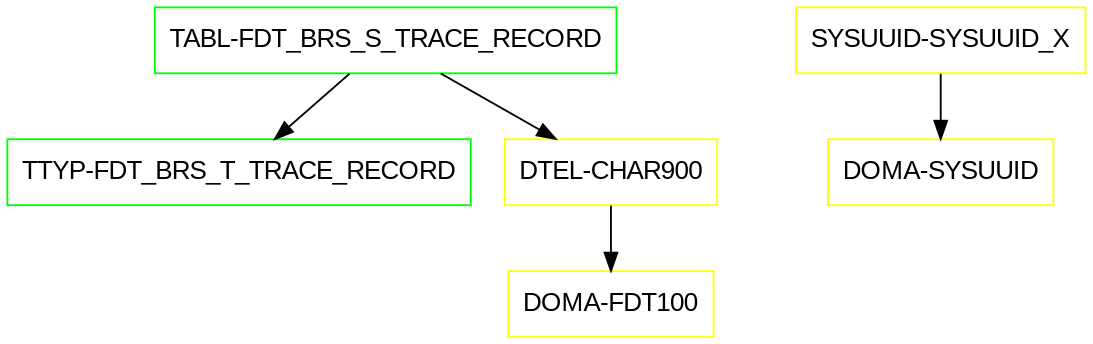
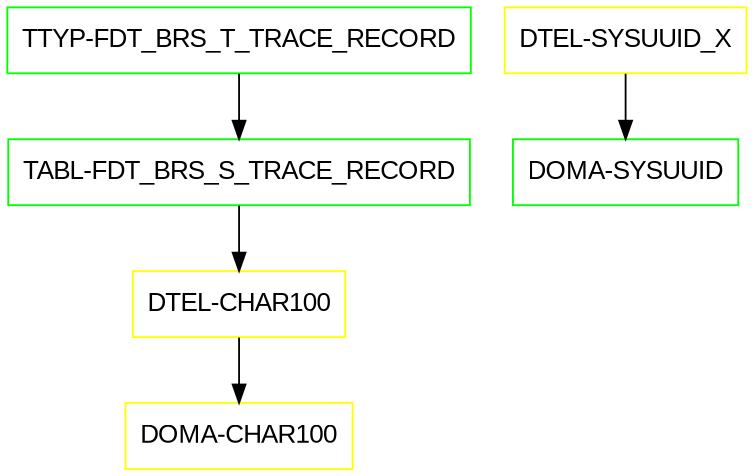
(941, 40) -> (626, 40)
(319, 100) -> (239, 97)
(611, 172) -> (239, 304)
(941, 172) -> (626, 172)
(611, 304) -> (239, 436)
